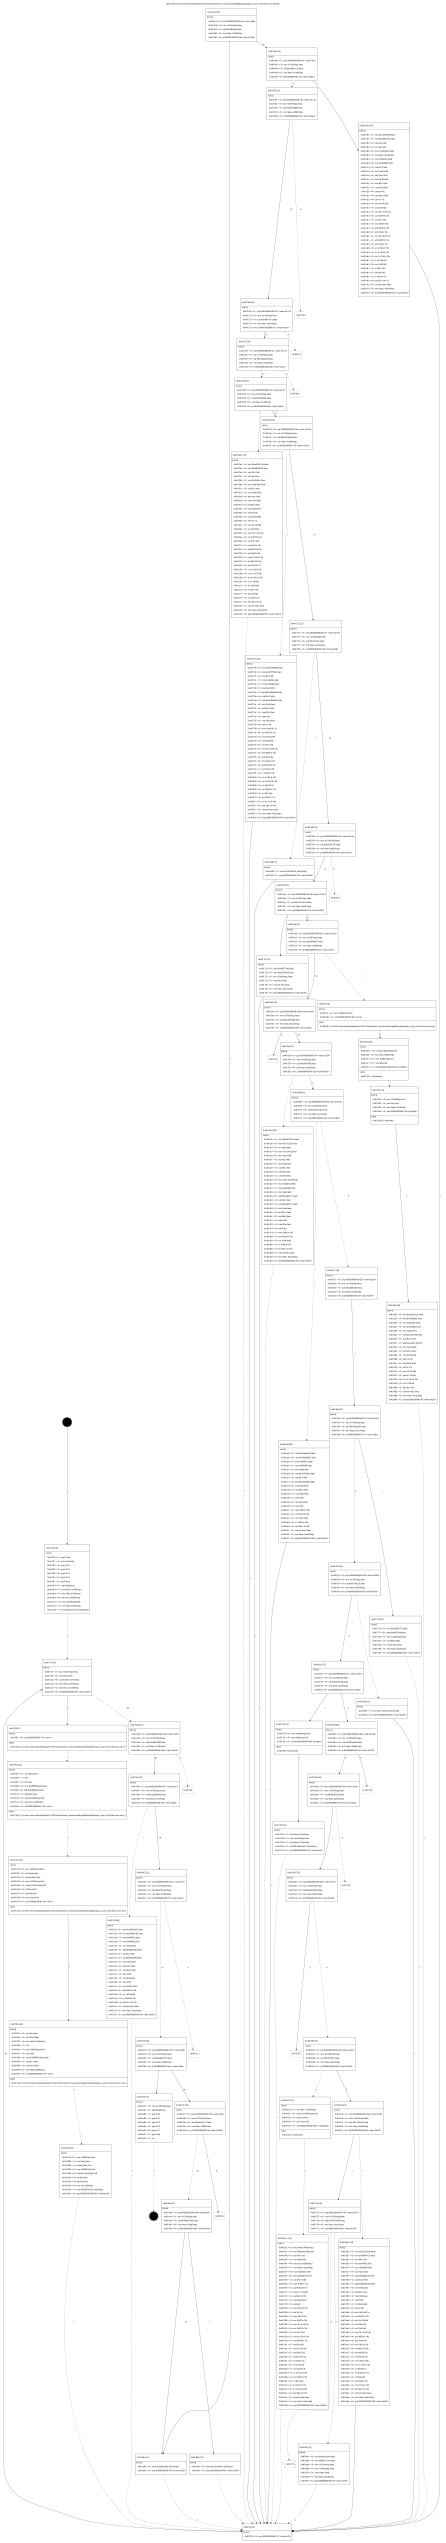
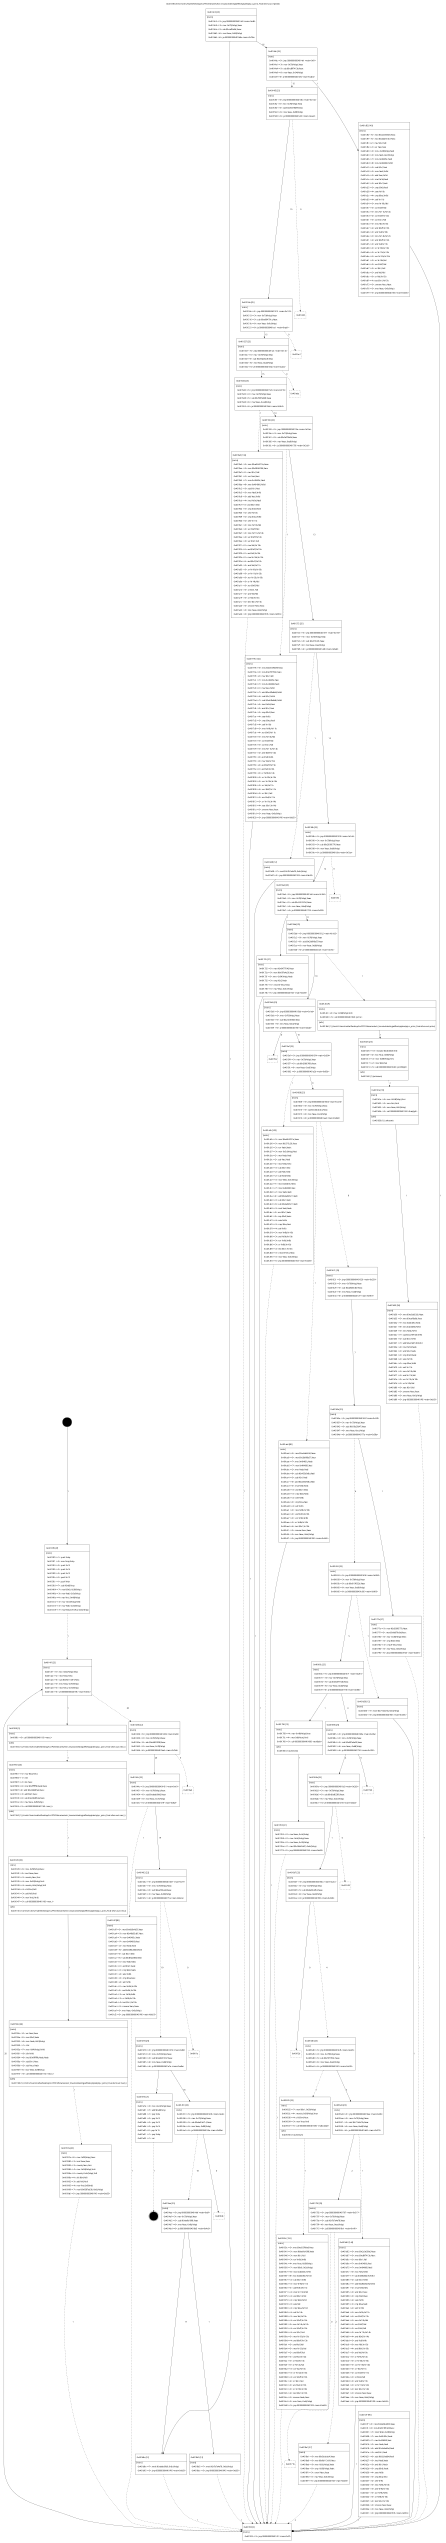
none -> (384, 2464)
